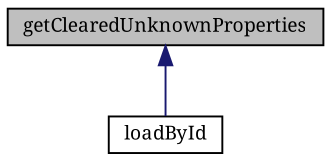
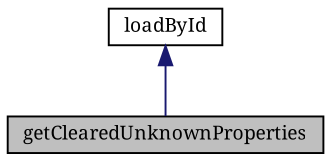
(166, 91) -> (166, 91)
